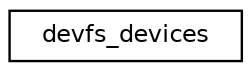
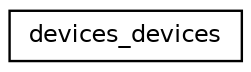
(126, 36) -> (126, 36)
